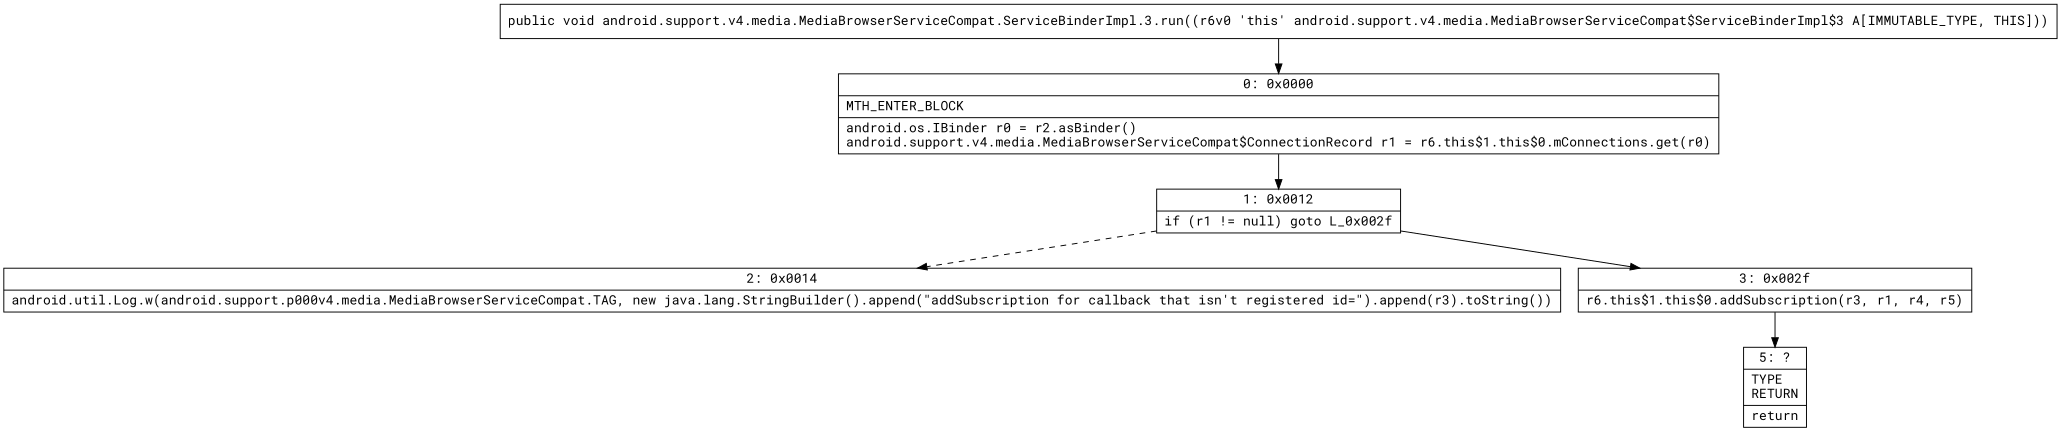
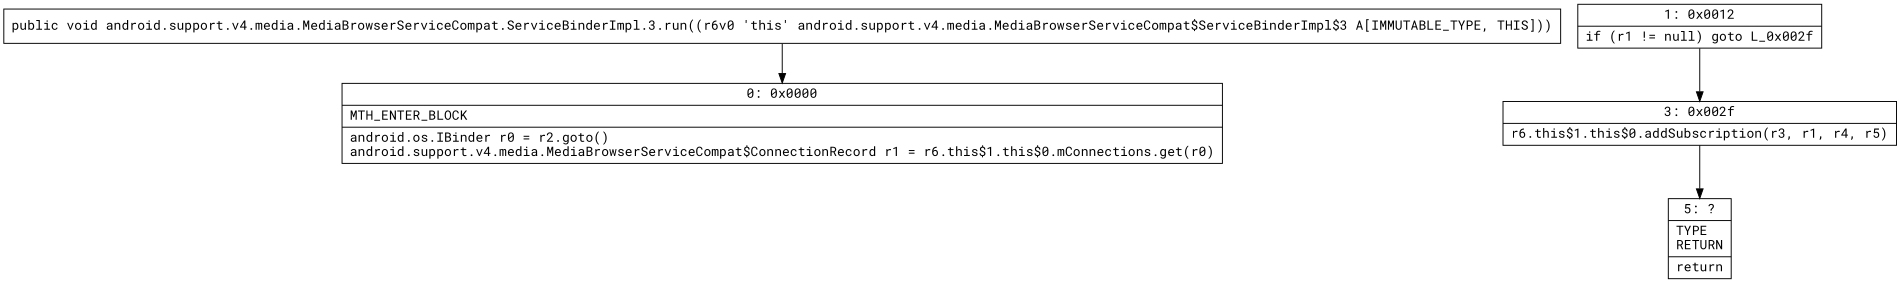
(992, 128) -> (480, 138)
(1279, 167) -> none
(782, 290) -> none
